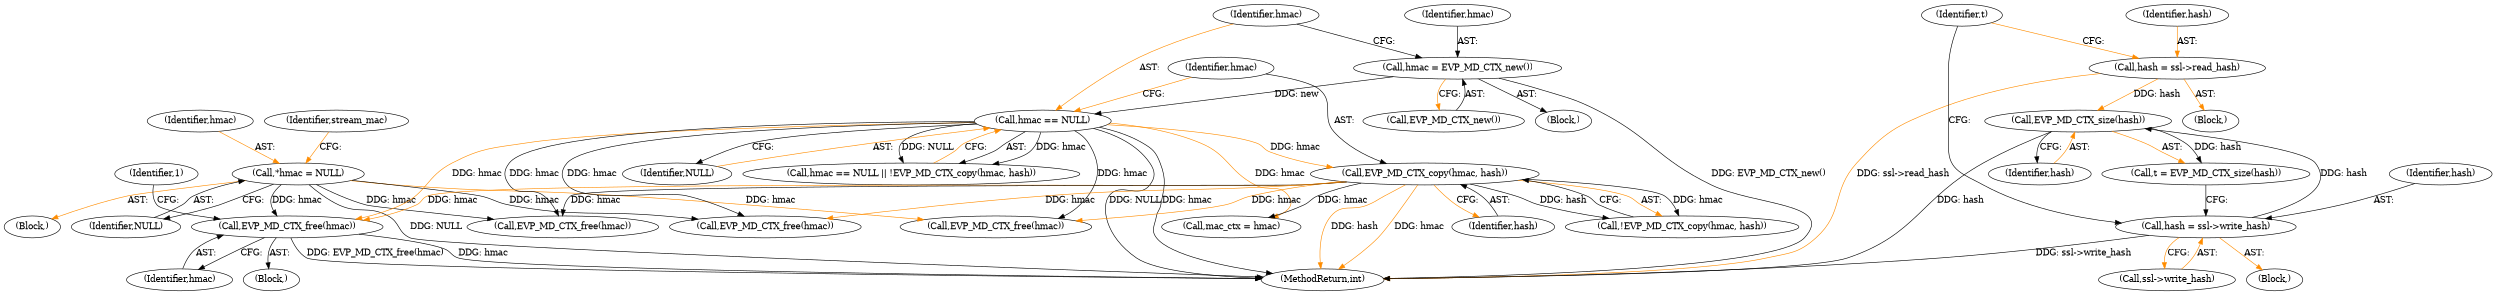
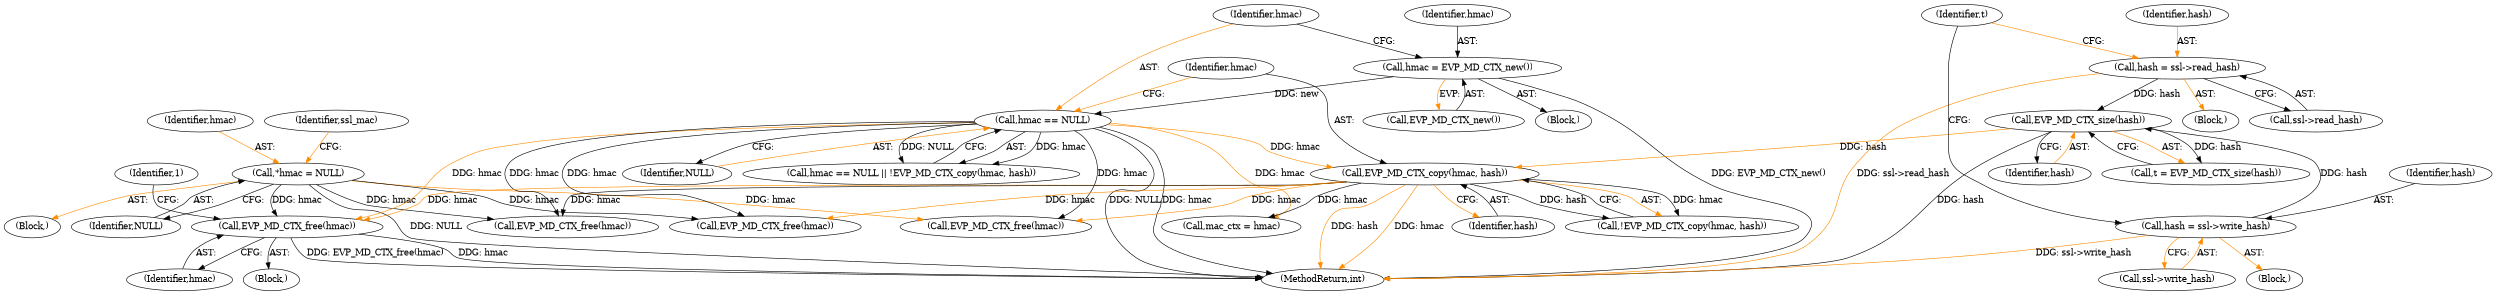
(2131, 93) -> (2131, 93)
(1451, 95) -> (1451, 95)
(336, 121) -> (336, 121)
none -> (2316, 121)
(963, 144) -> (963, 144)
none -> (1767, 149)
(2206, 197) -> (2121, 154)
(1846, 264) -> (1846, 264)
